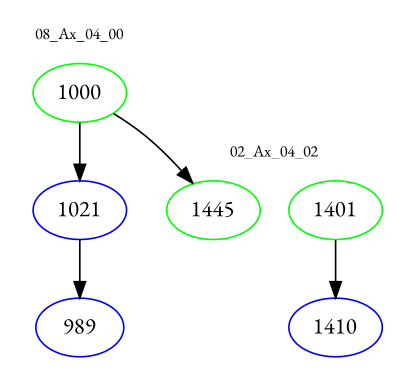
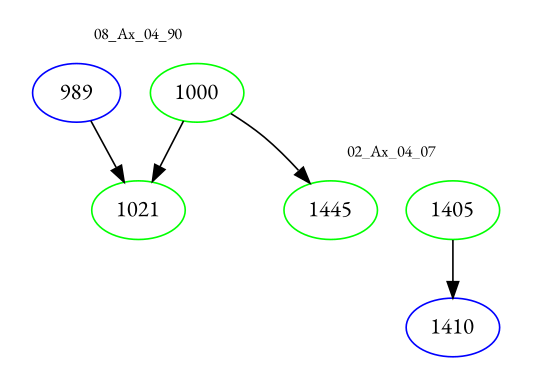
(80, 35) -> (138, 35)
(275, 152) -> (392, 152)
(80, 210) -> (138, 210)
(336, 210) -> (453, 210)
(80, 261) -> (104, 144)
